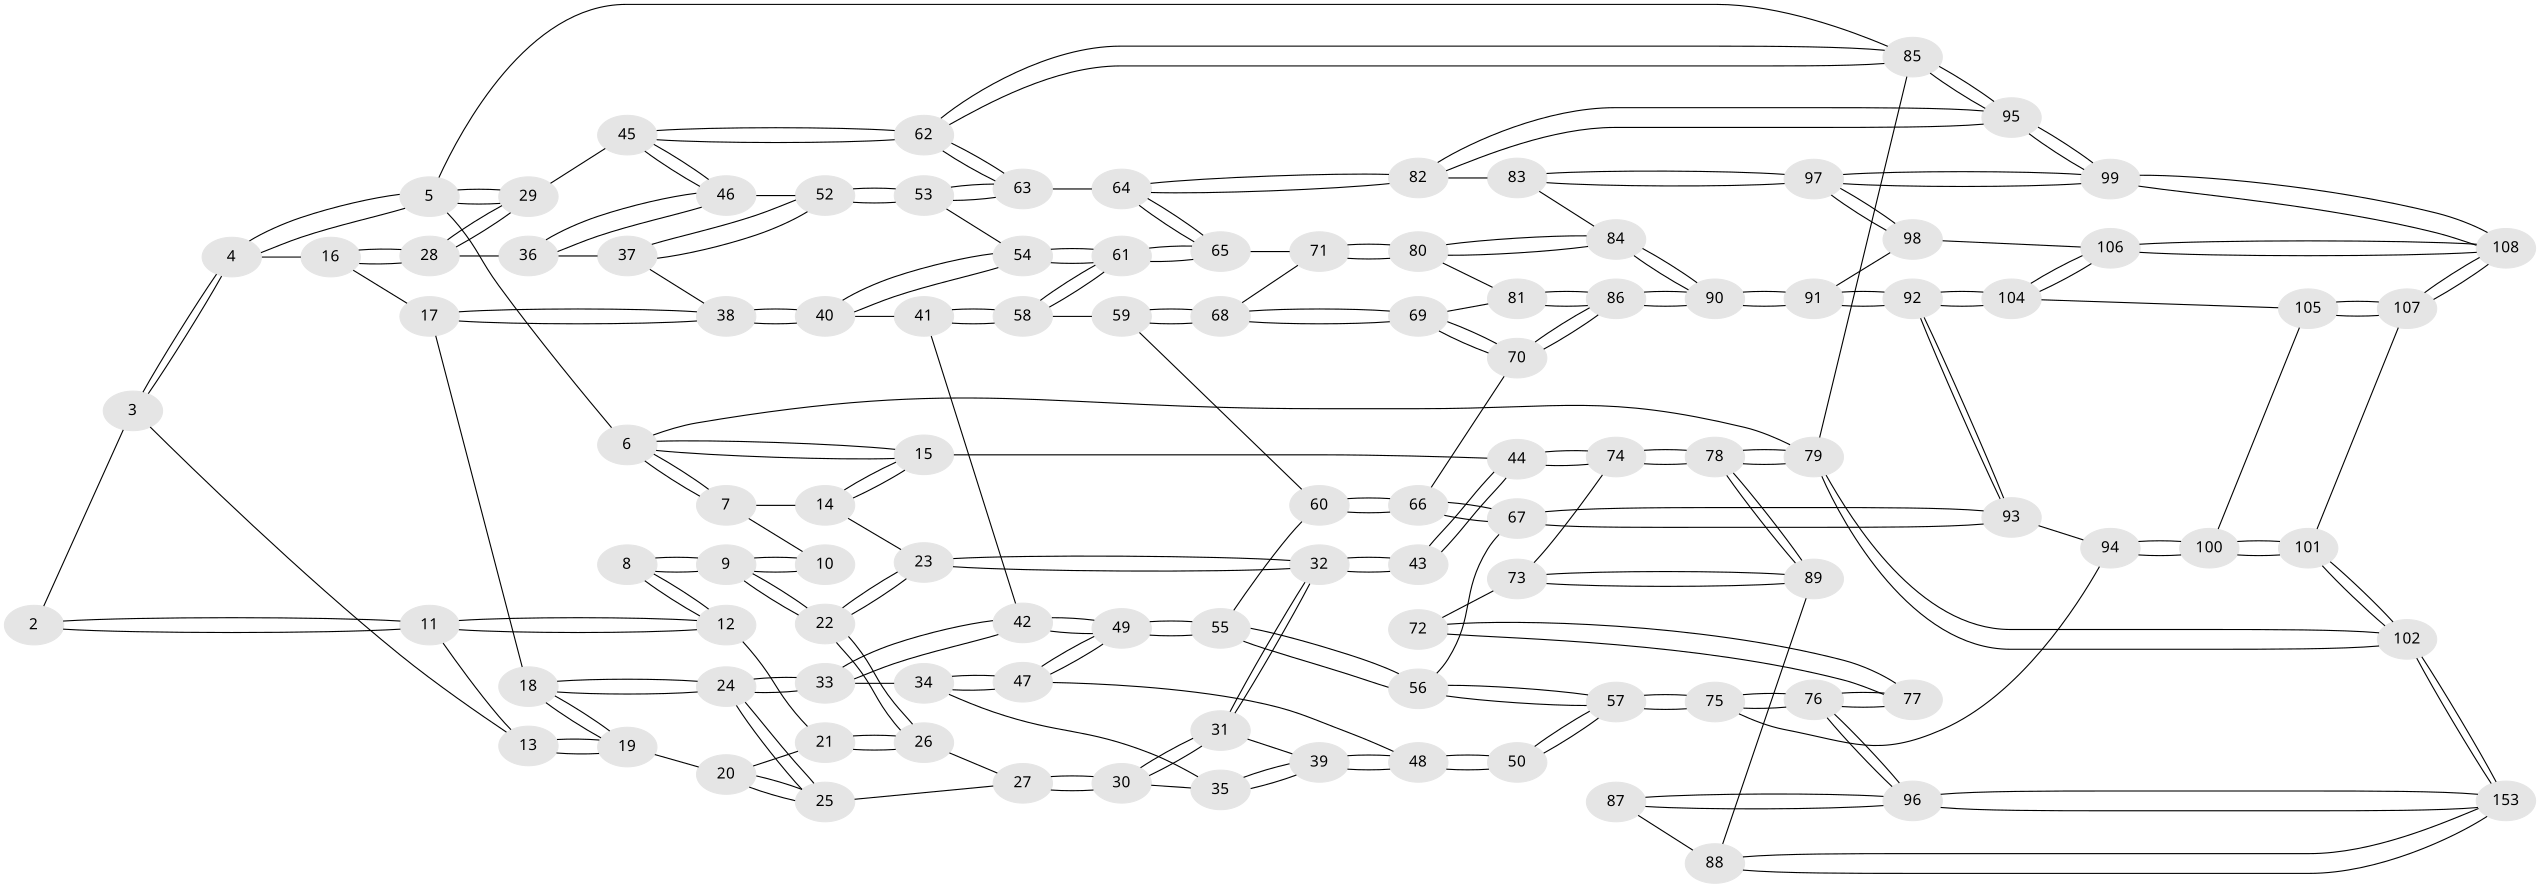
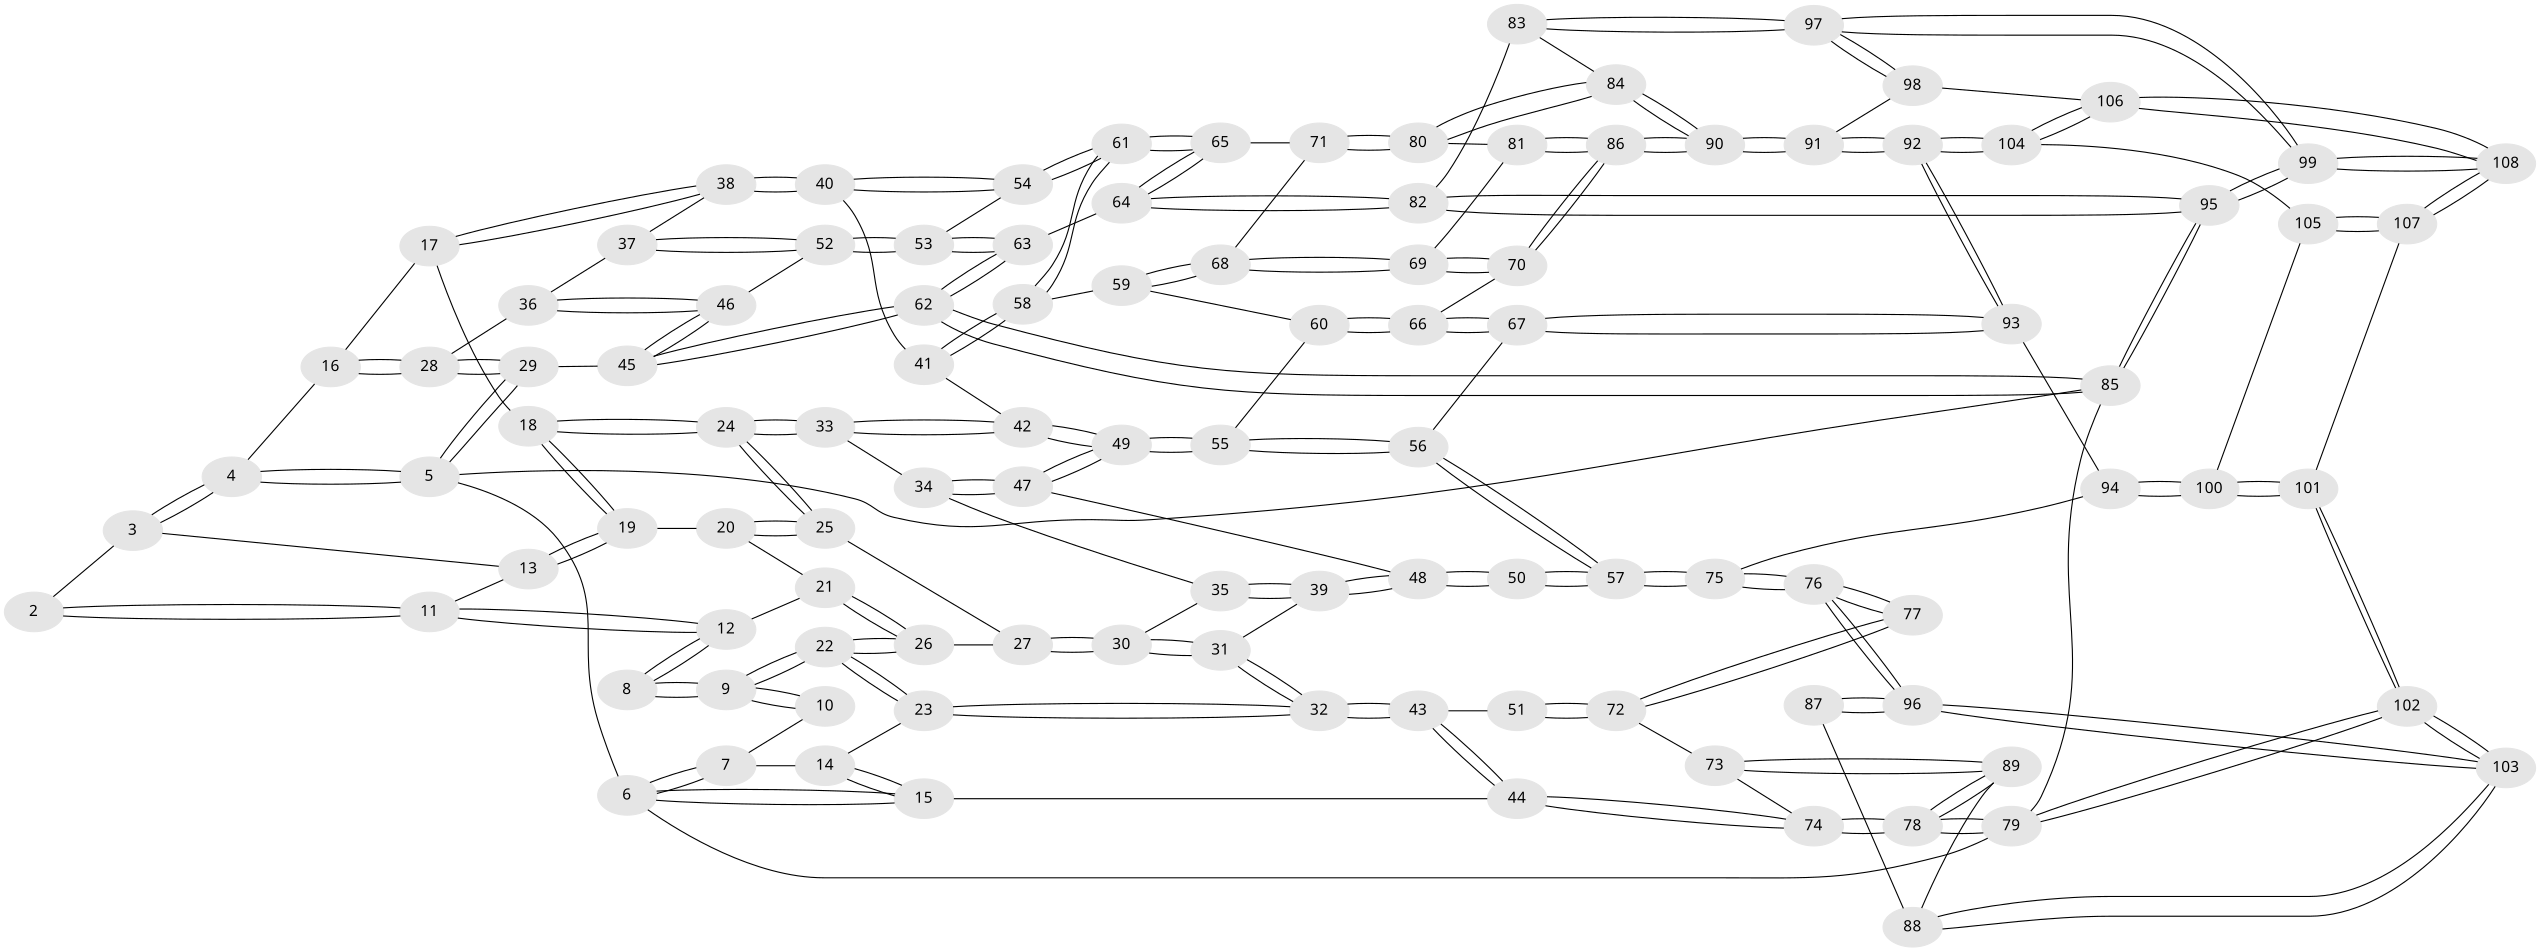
none -> (1517, 711)
(2506, 801) -> (2506, 768)
